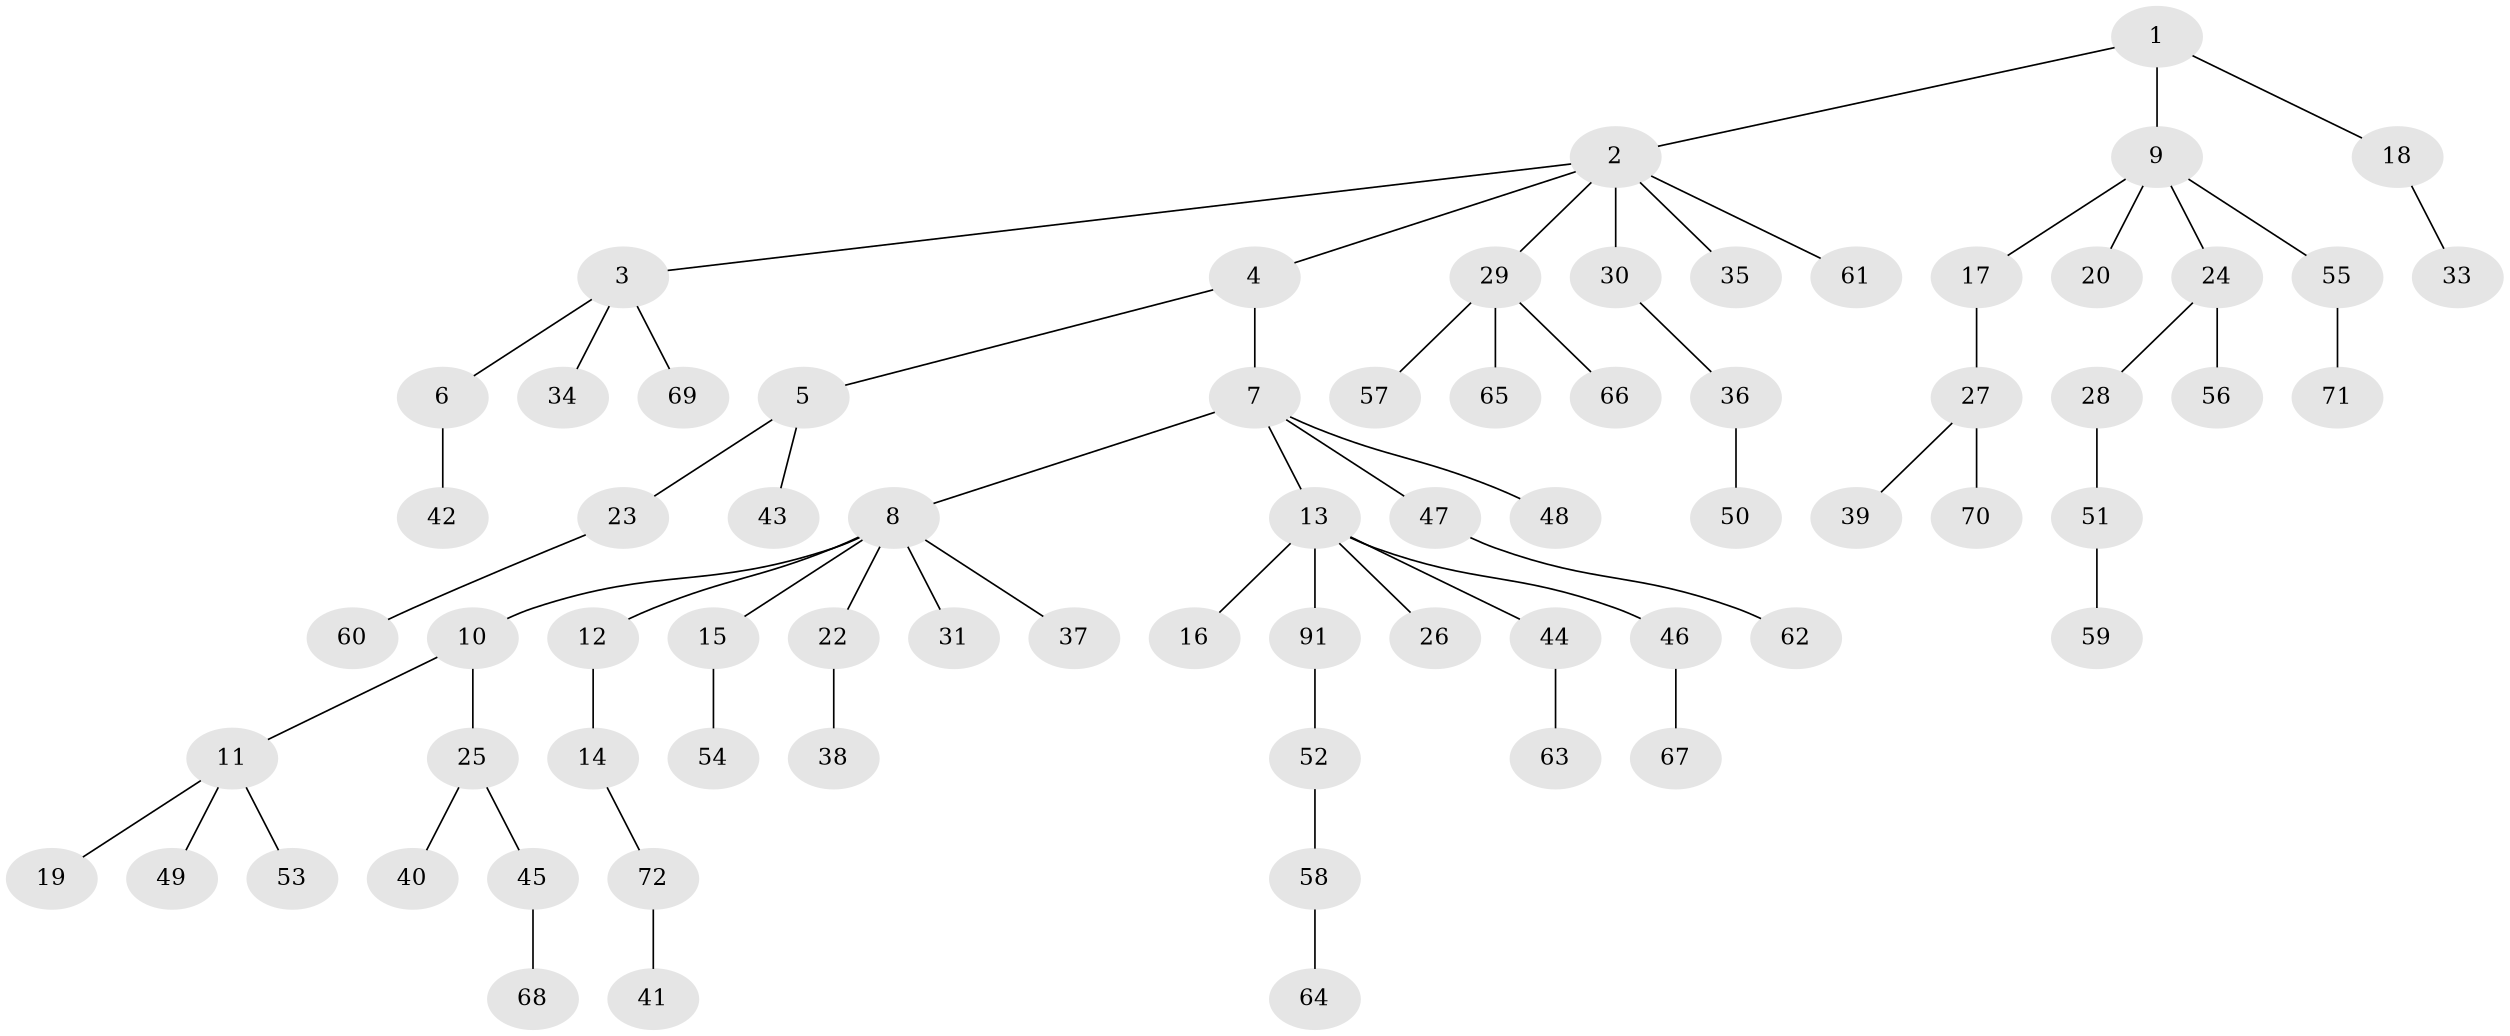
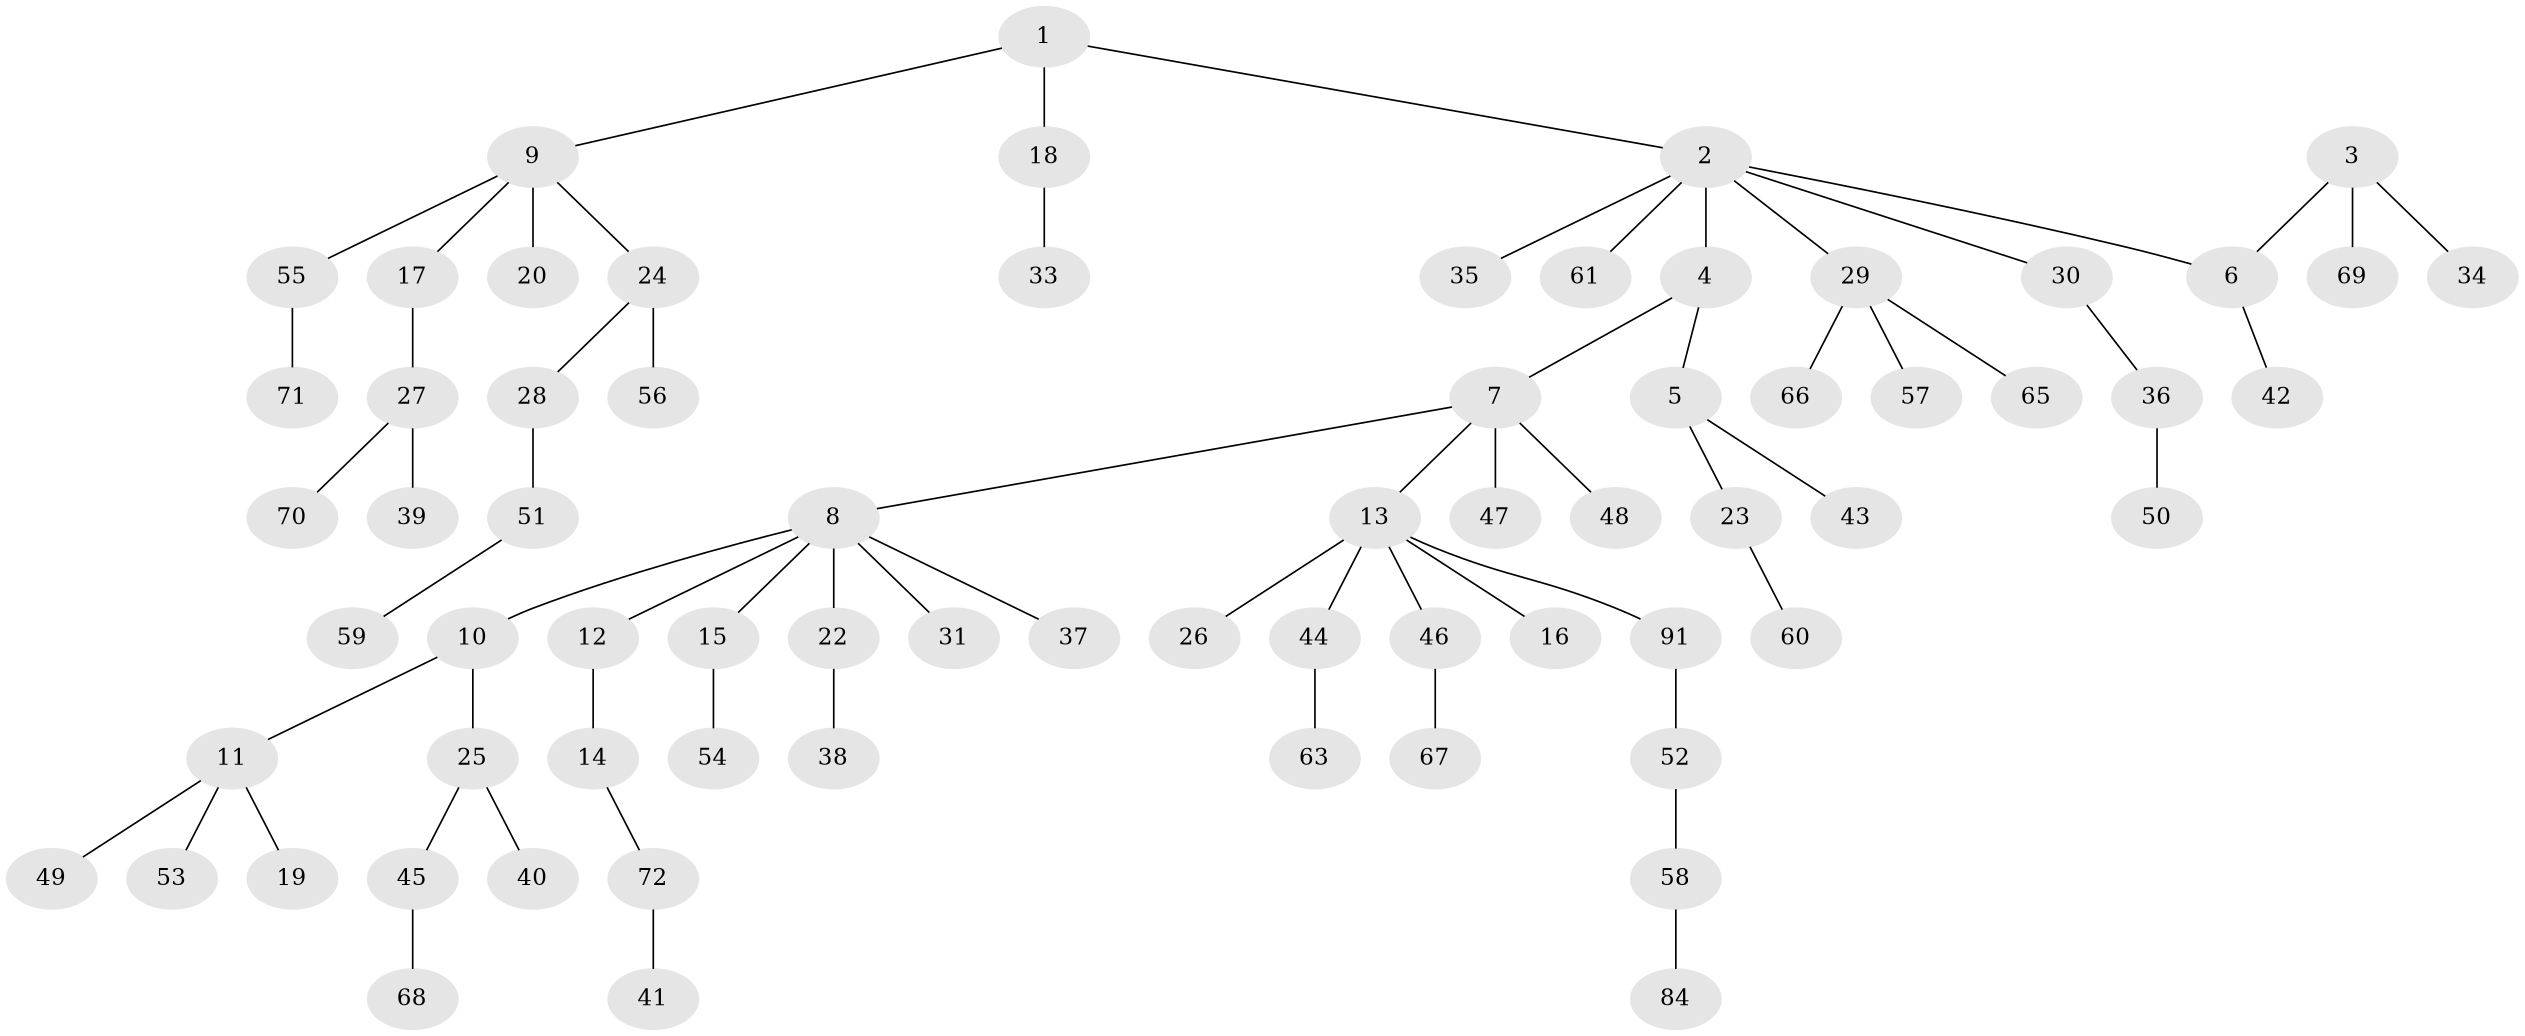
(1119, 217) -> (1971, 212)
(1796, 638) -> none
(1315, 999) -> (1676, 999)
